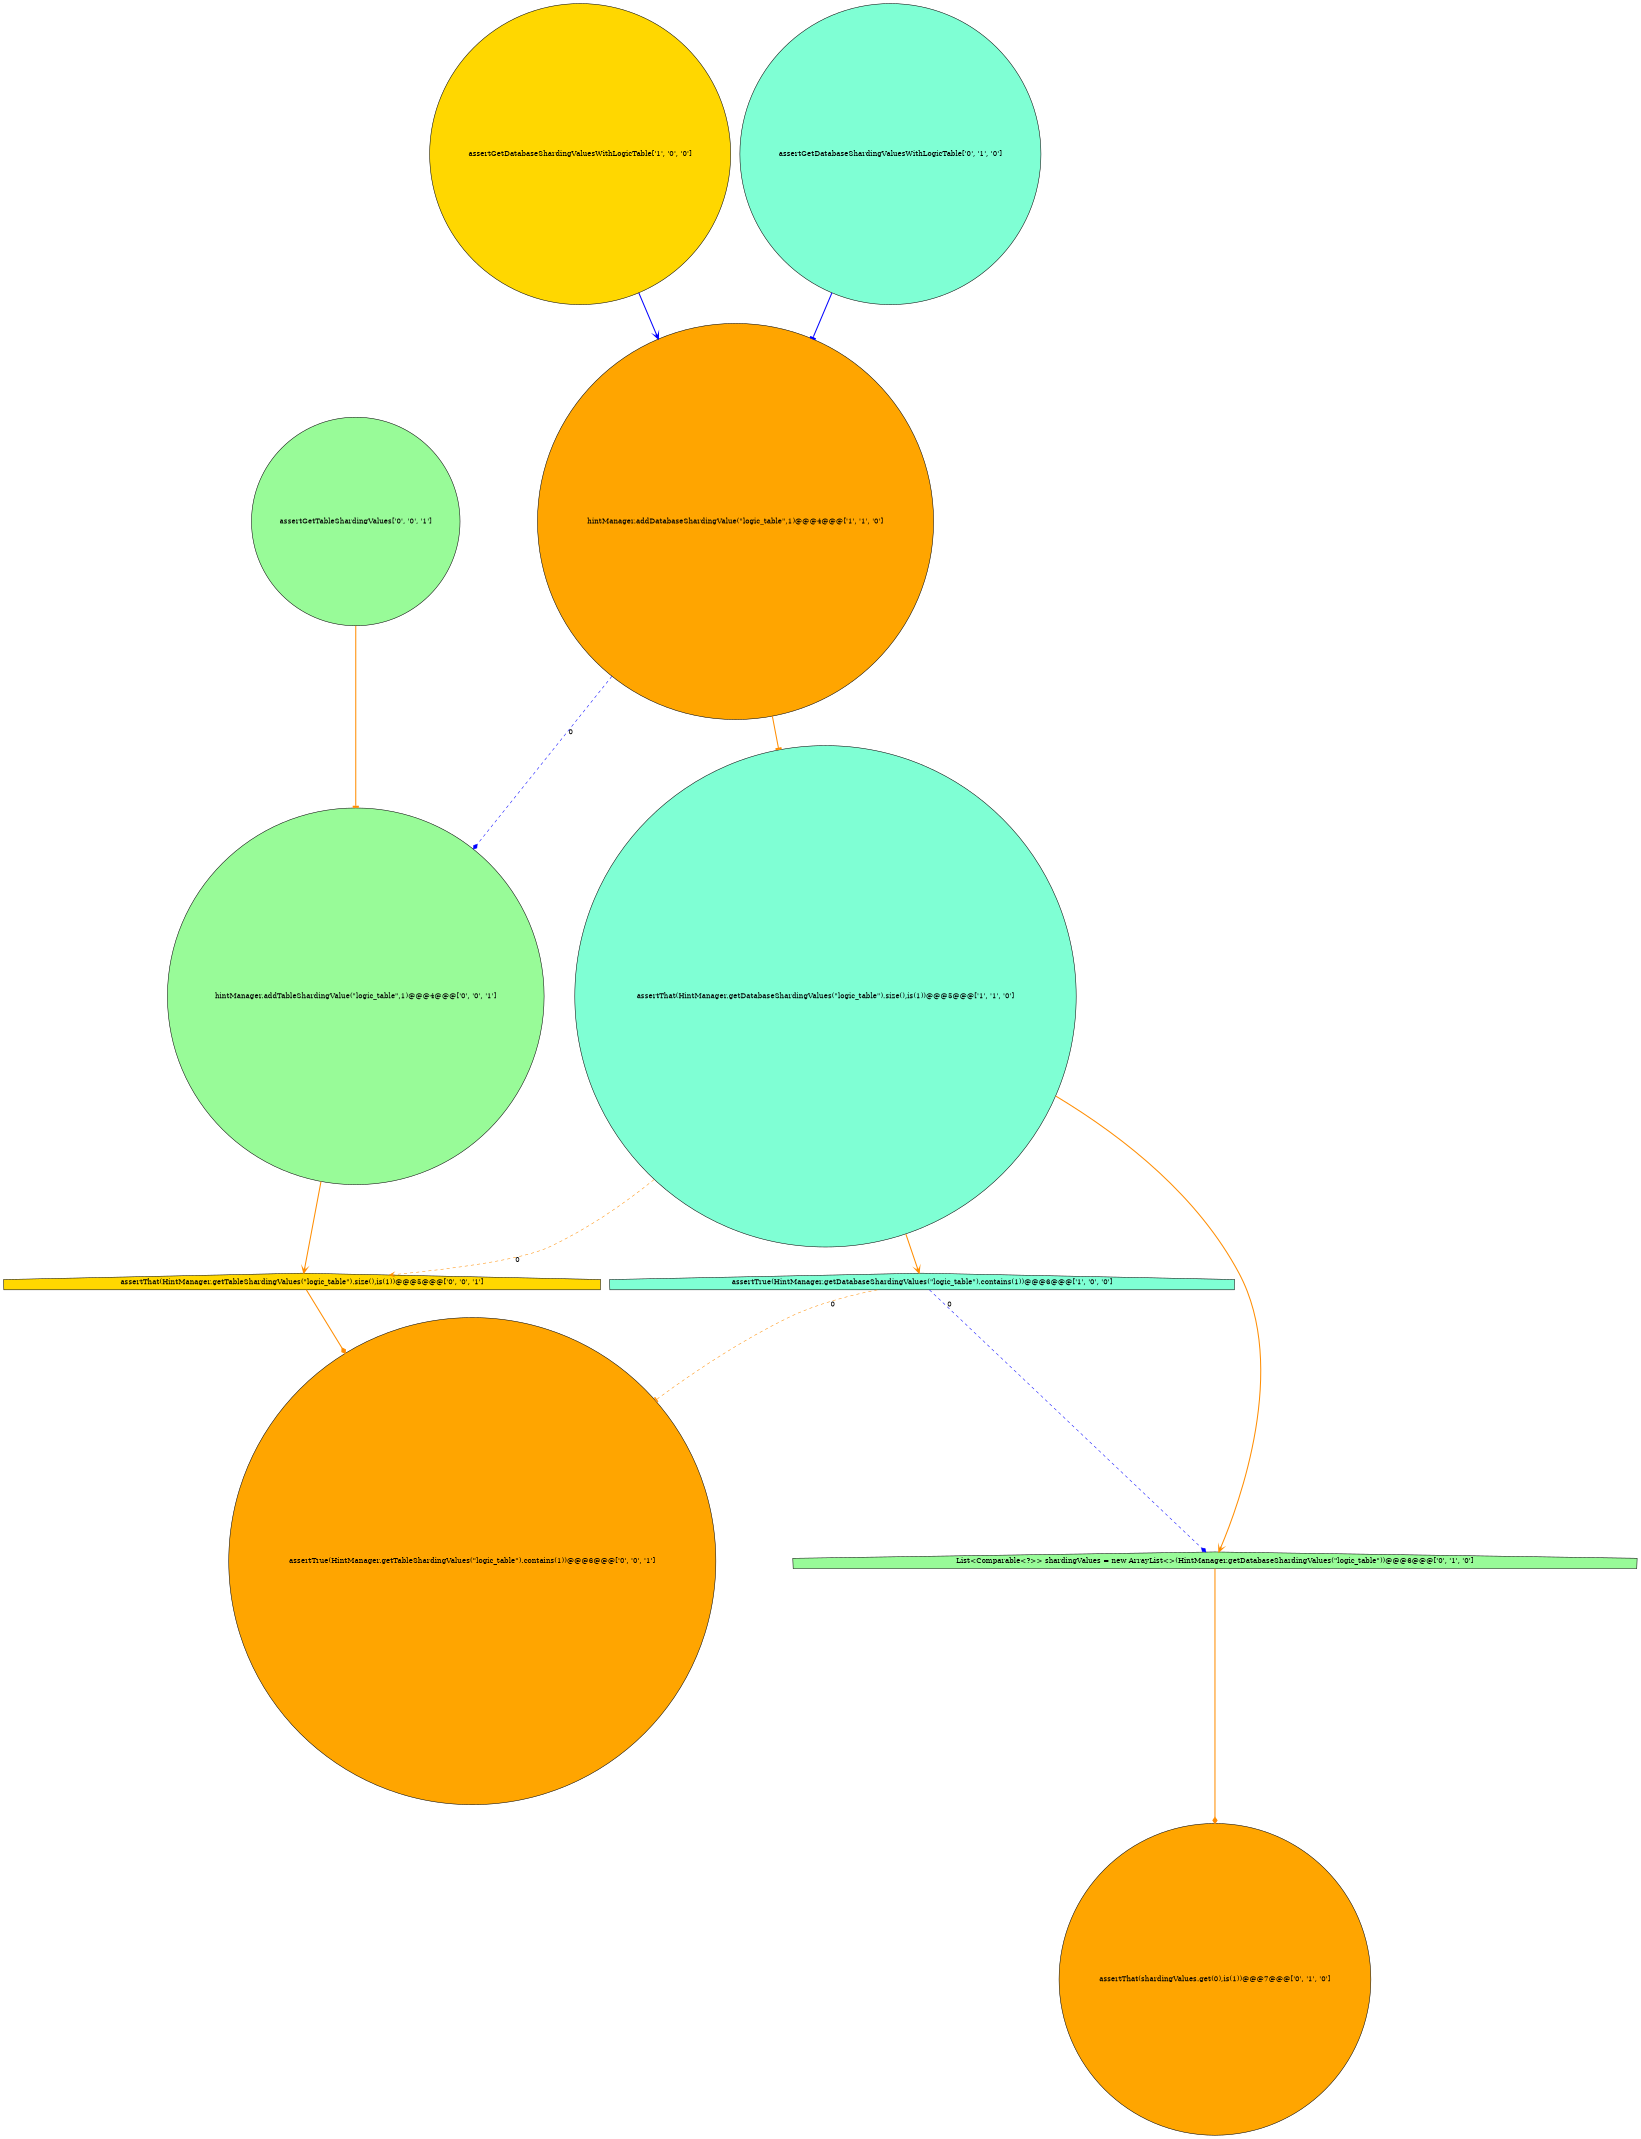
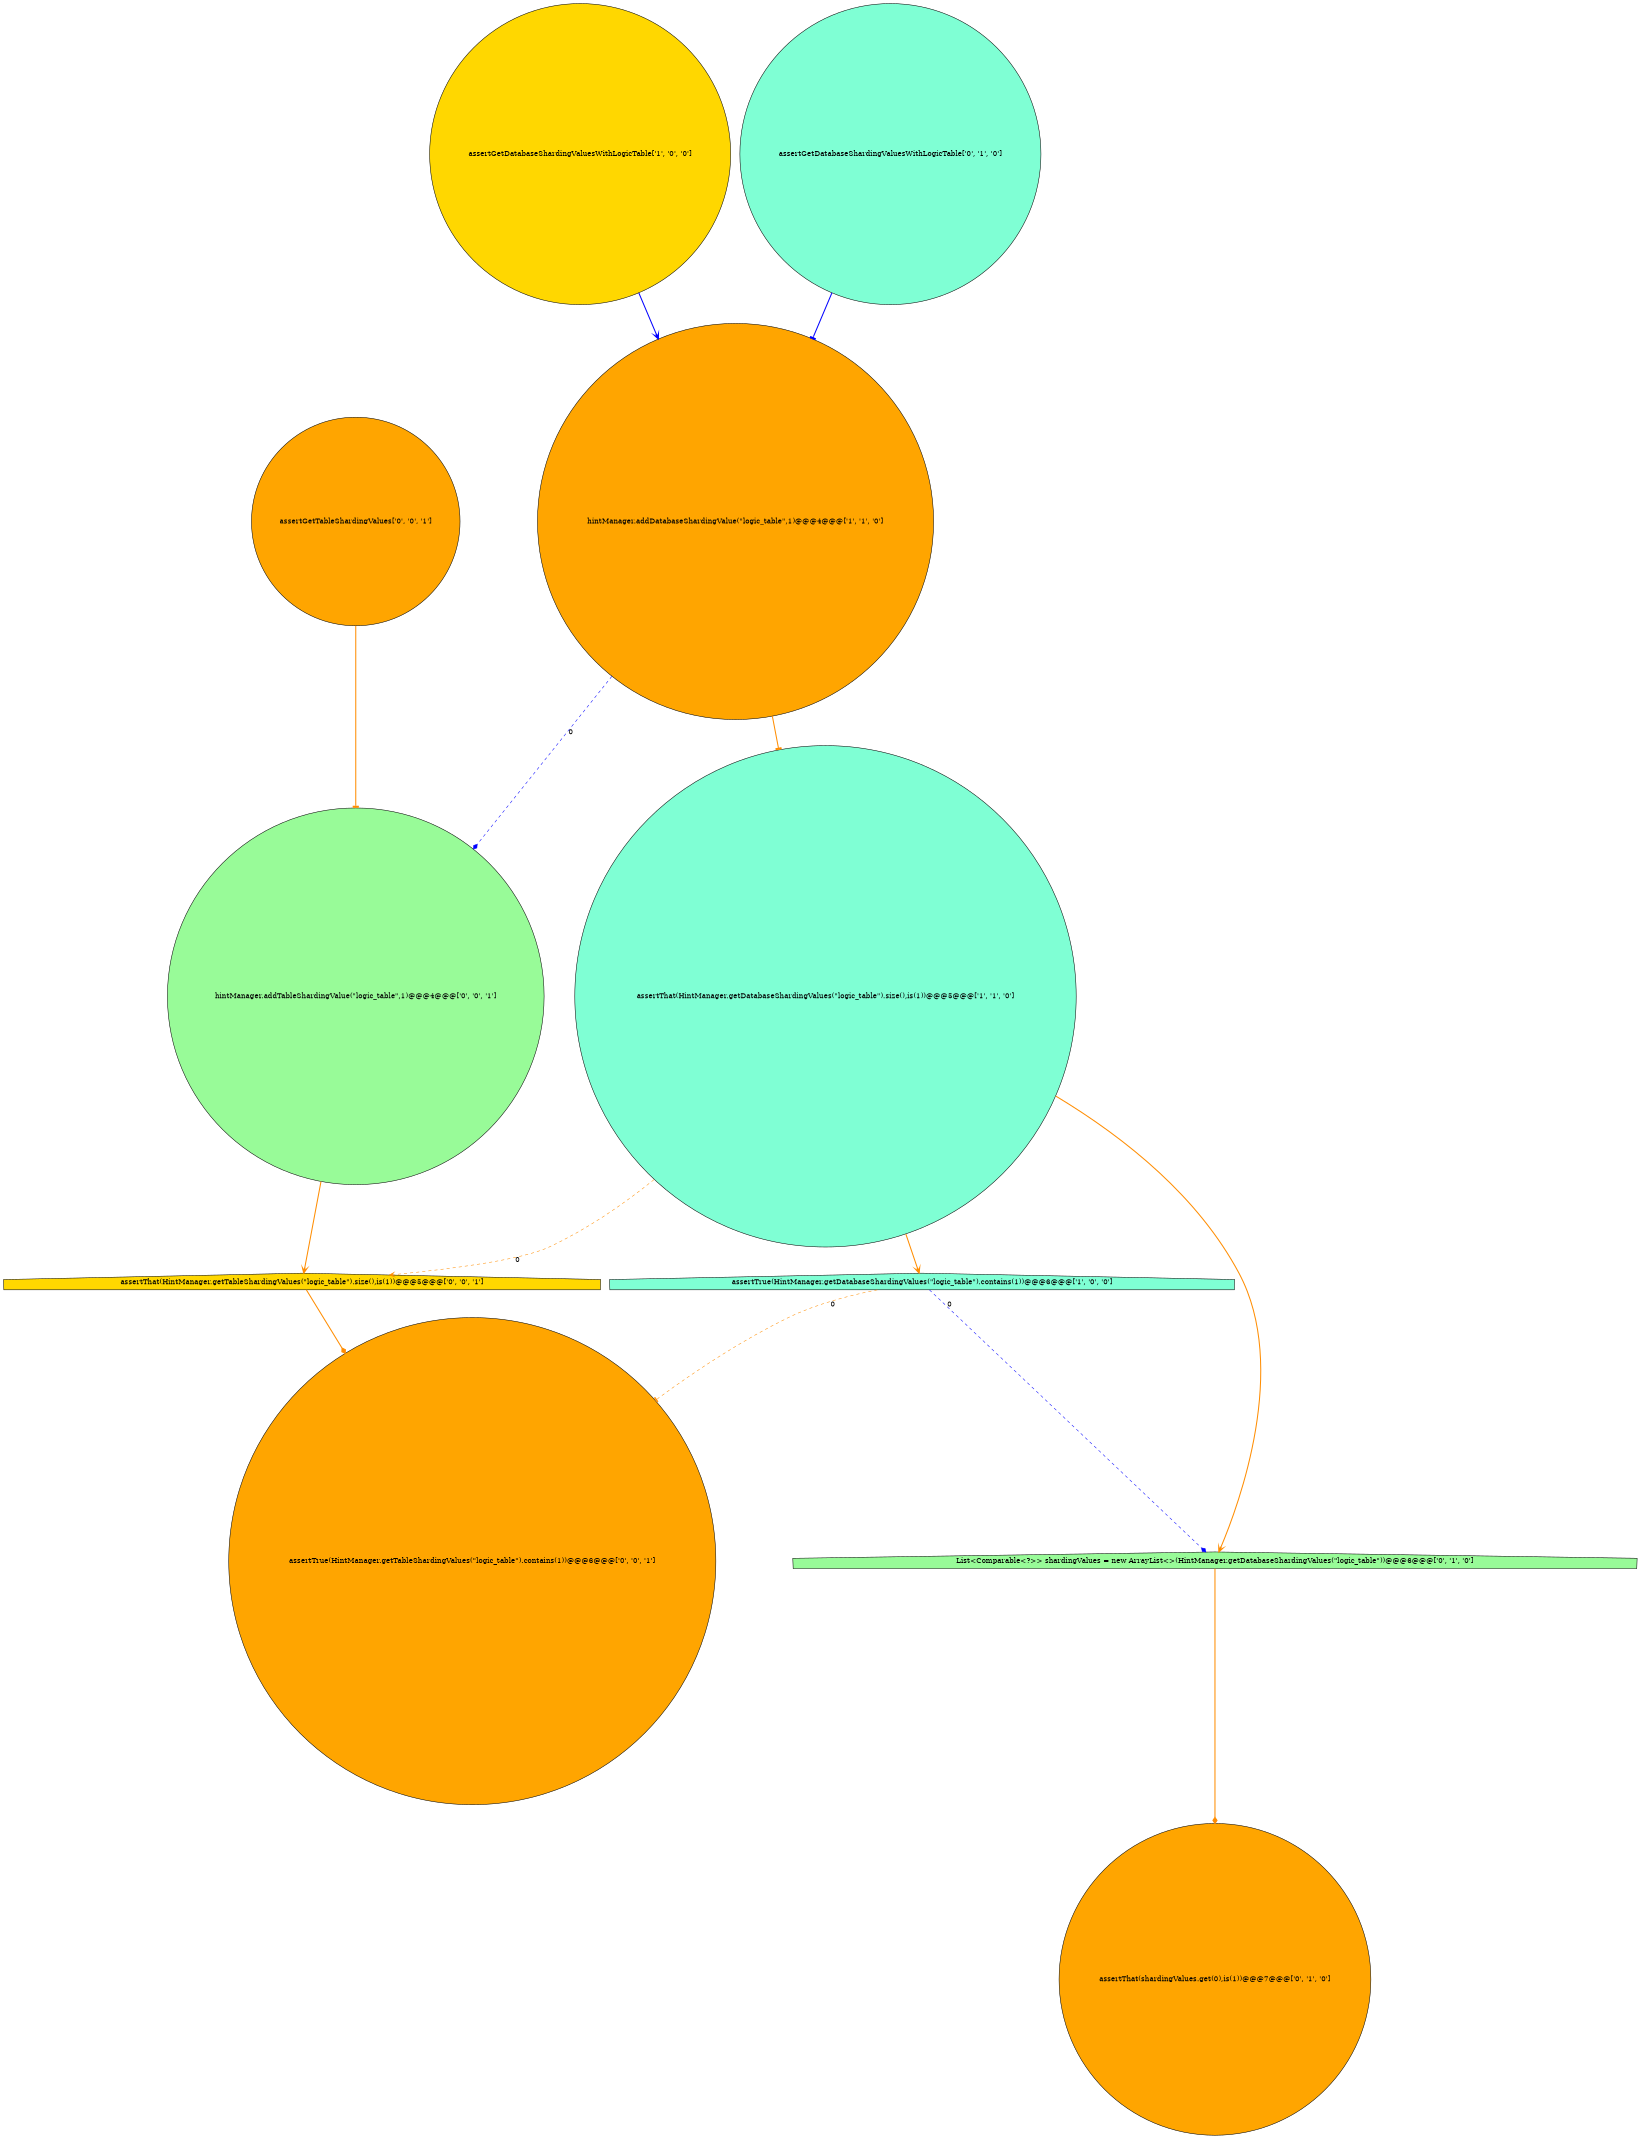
(356, 521) -> (356, 521)
